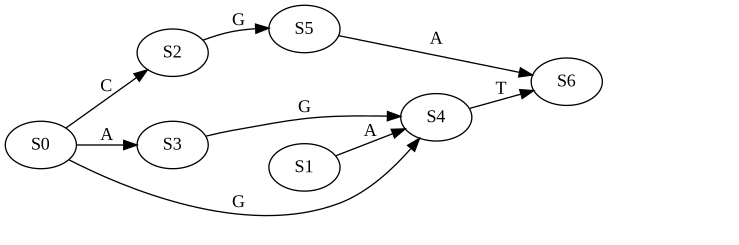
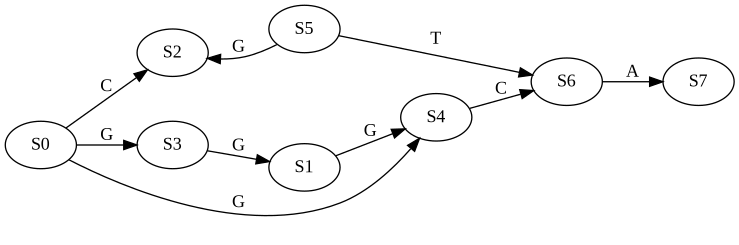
(229, 32) -> (250, 56)
(436, 39) -> (436, 39)
none -> (699, 82)
(502, 89) -> (502, 89)
(296, 120) -> (232, 155)
(370, 131) -> (370, 131)
(107, 135) -> (107, 135)
